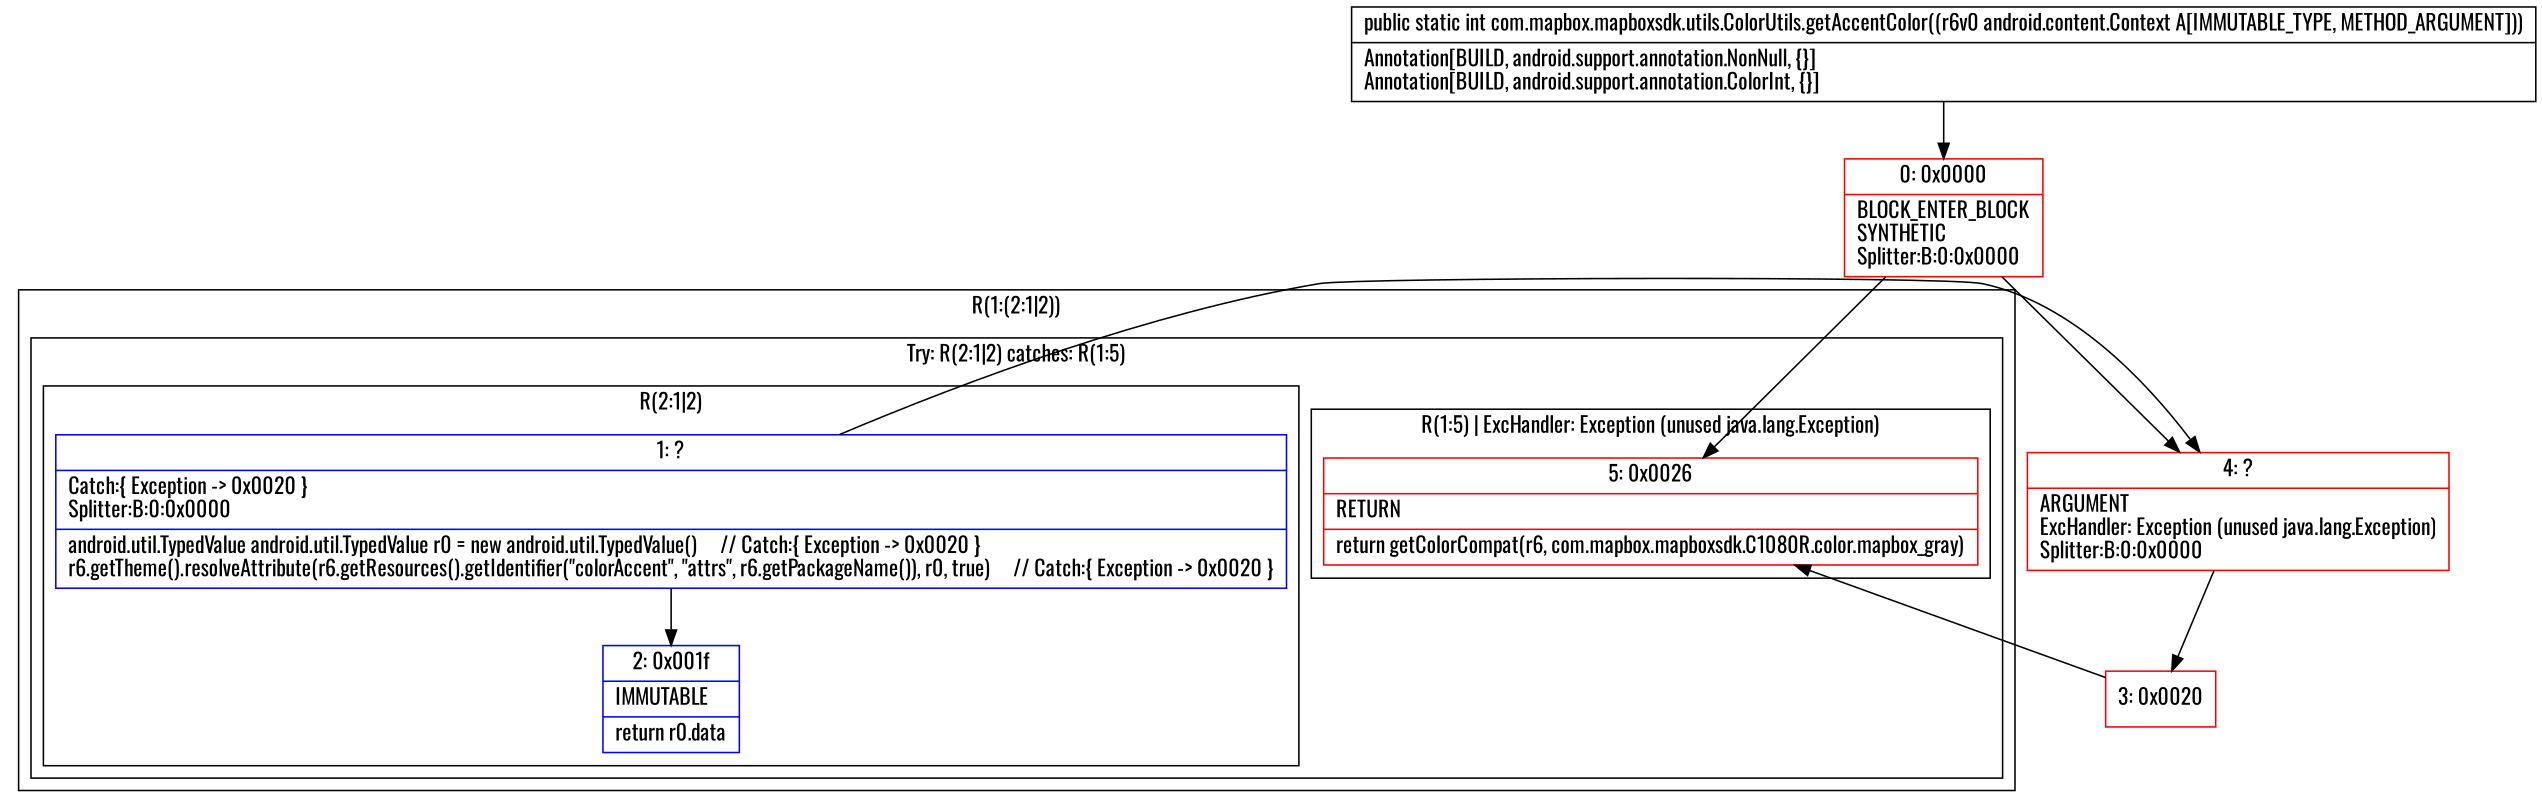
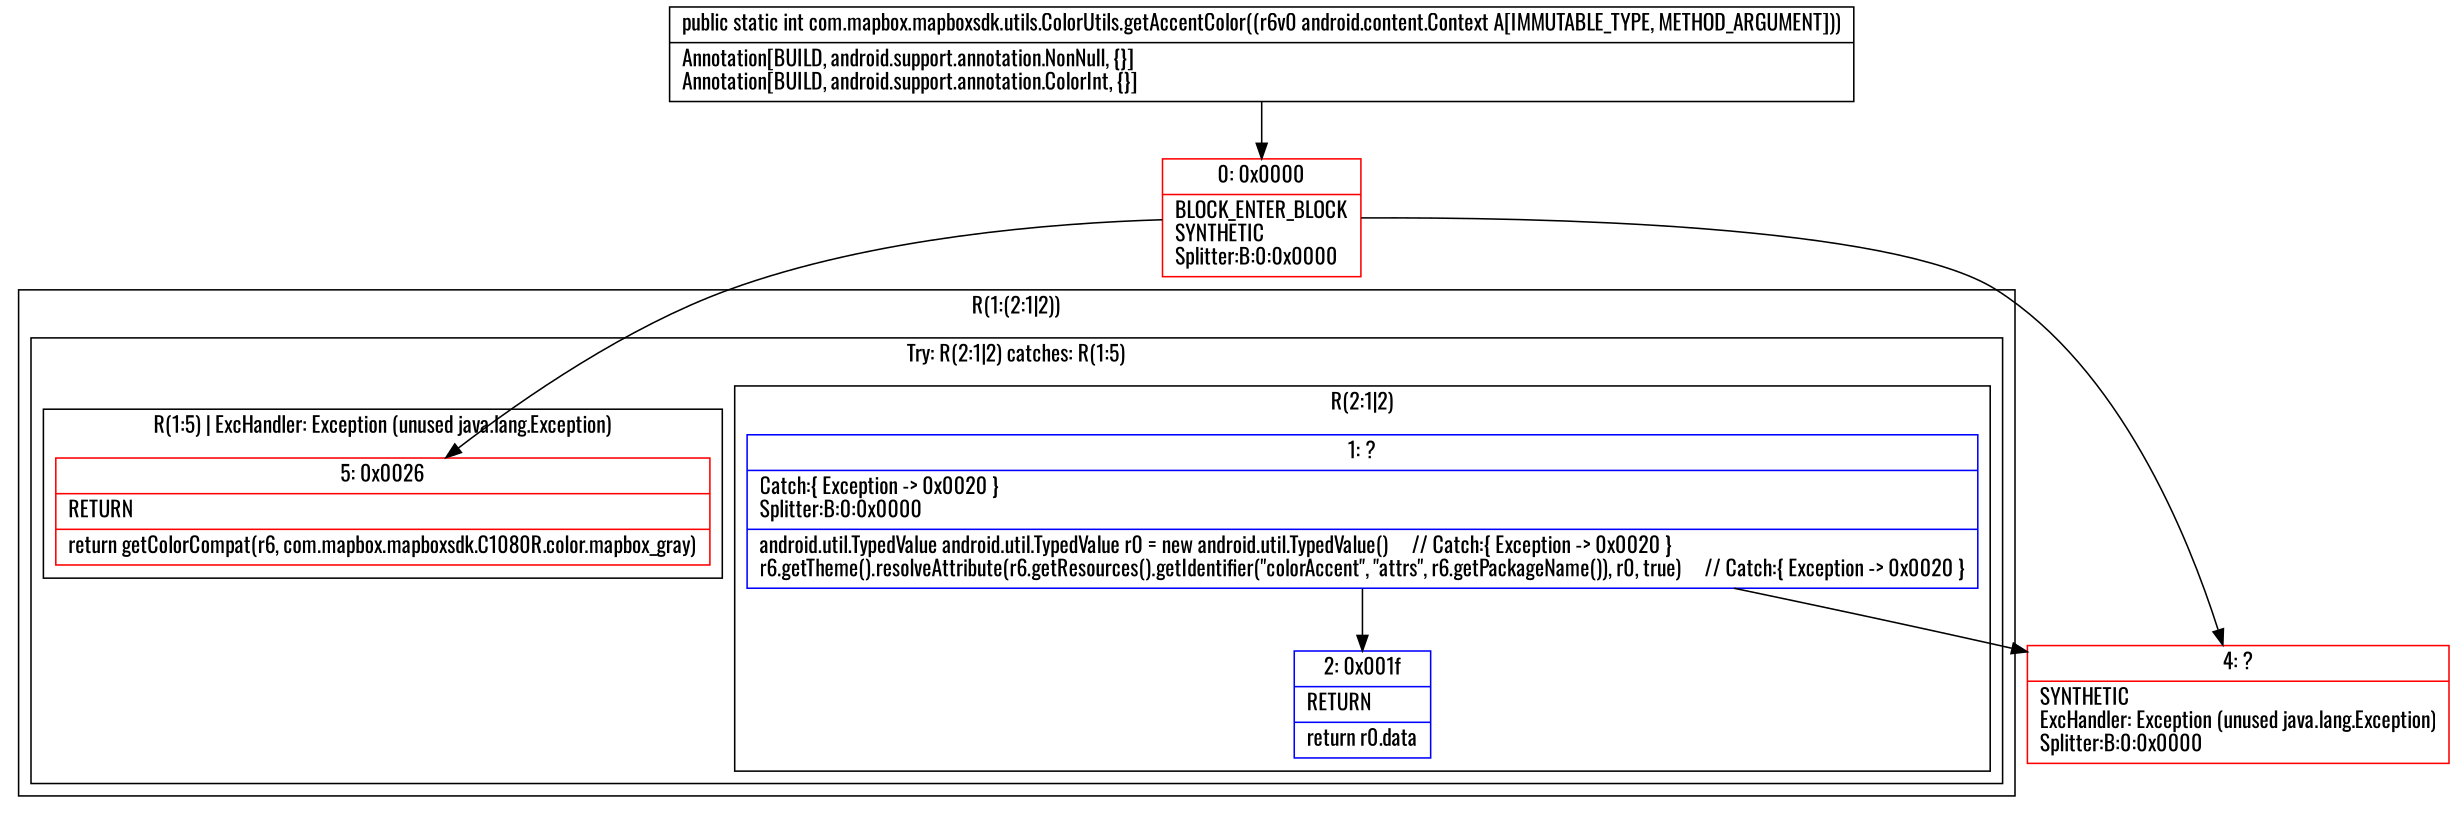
(2085, 505) -> (2085, 698)
(663, 698) -> (1340, 704)
(2161, 699) -> none
